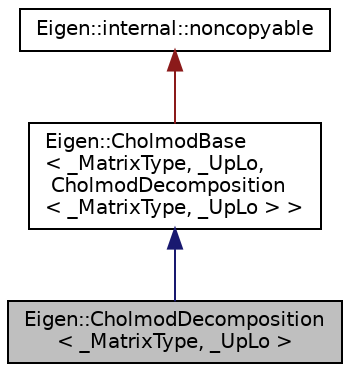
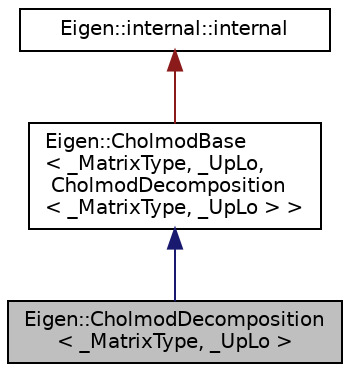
(175, 30) -> (175, 30)
